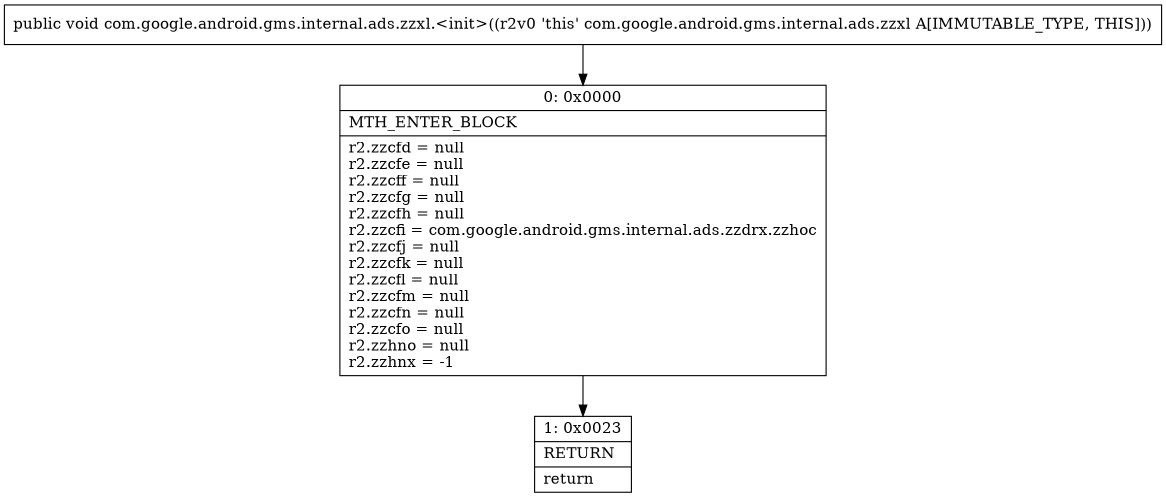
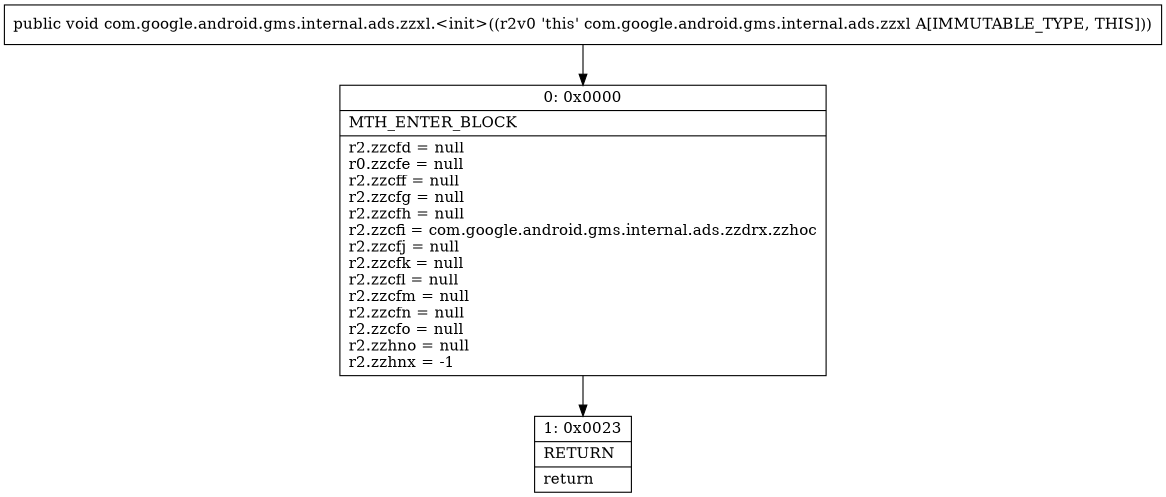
(406, 164) -> (406, 164)
